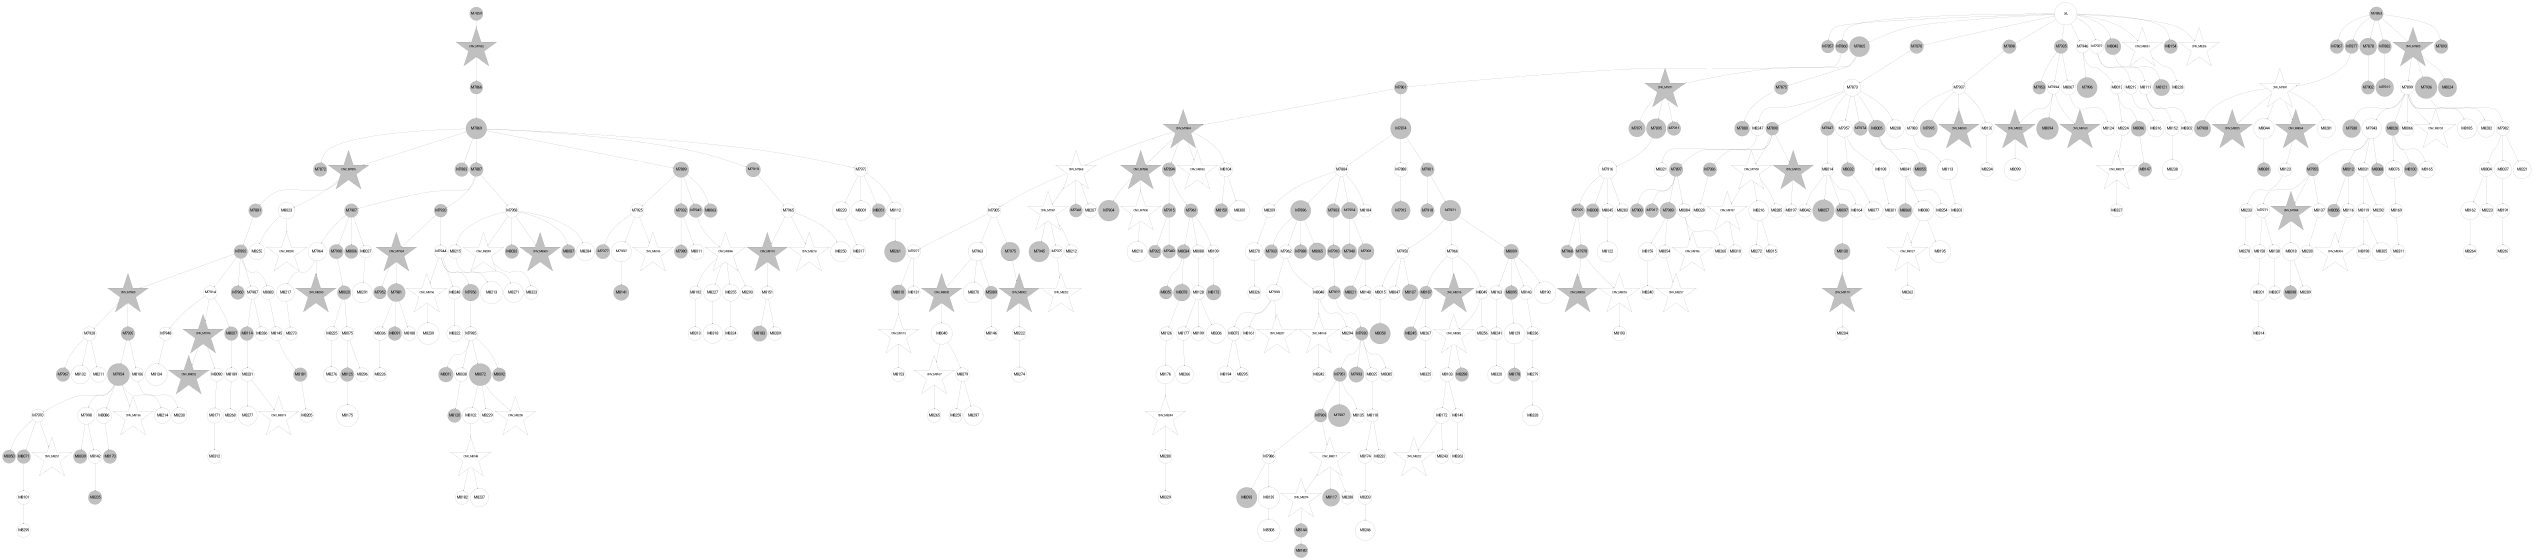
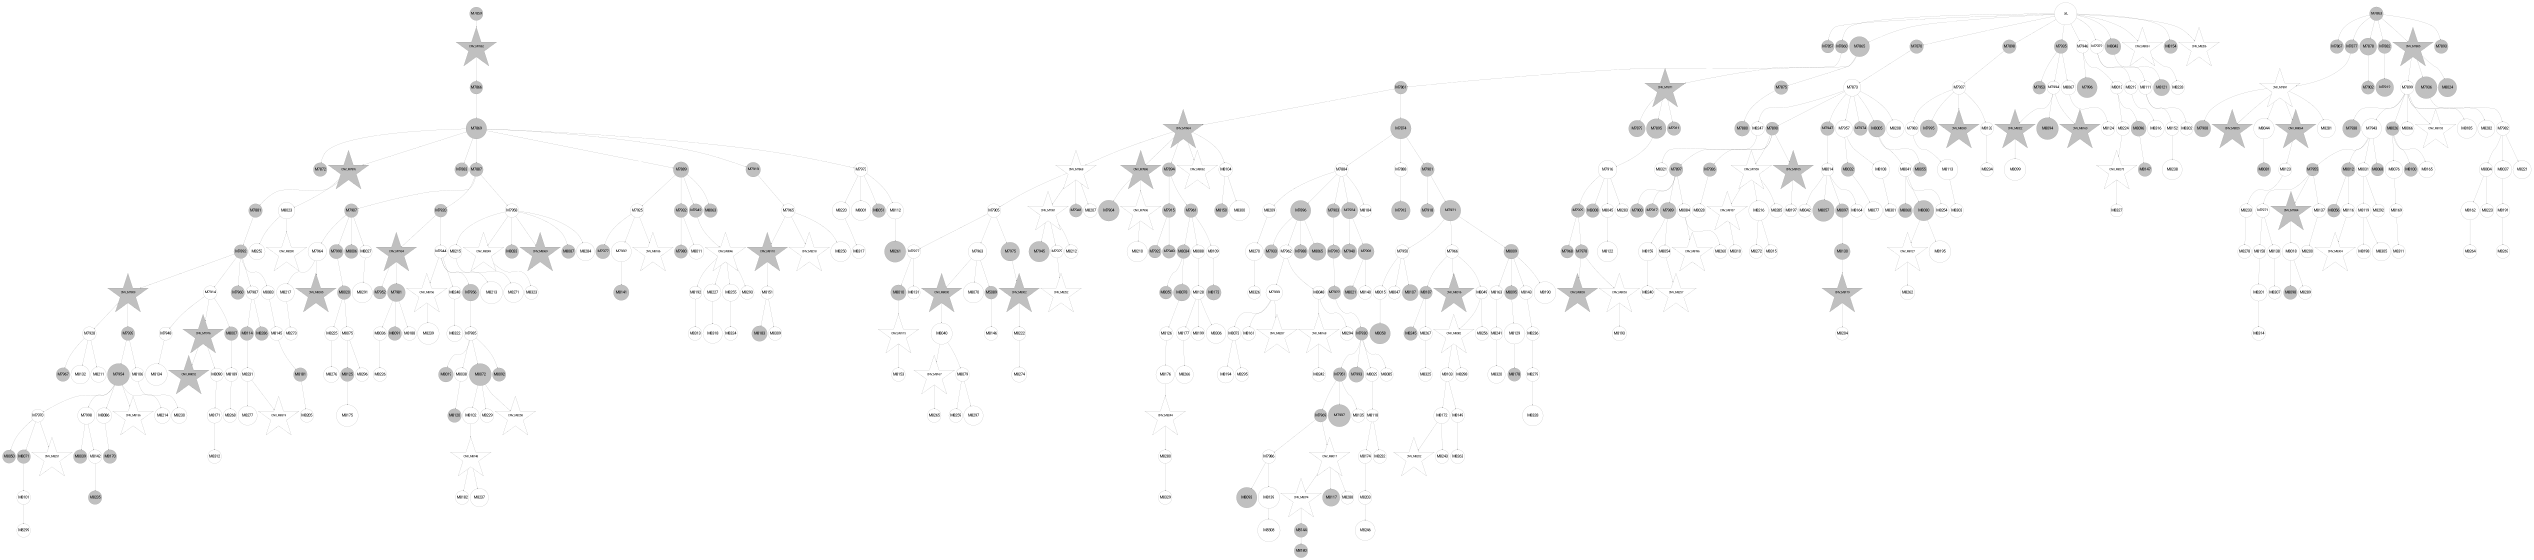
(1924, 211) -> (1924, 211)
(262, 334) -> (262, 334)
(1462, 375) -> (1462, 375)
